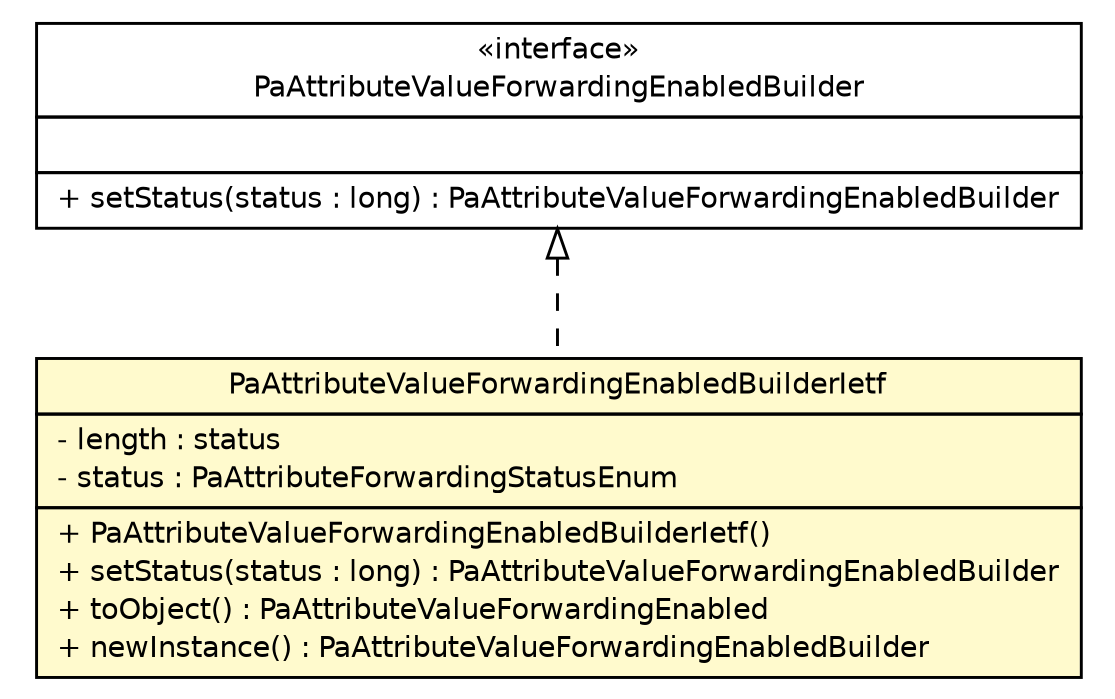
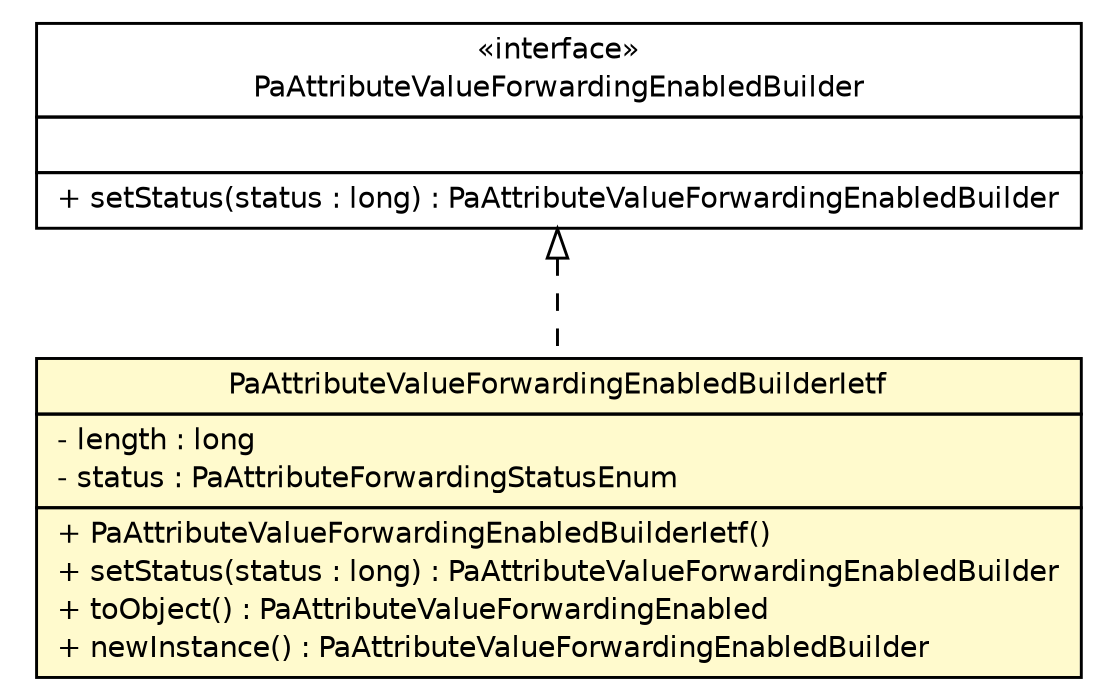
(170, 440) -> (157, 440)
